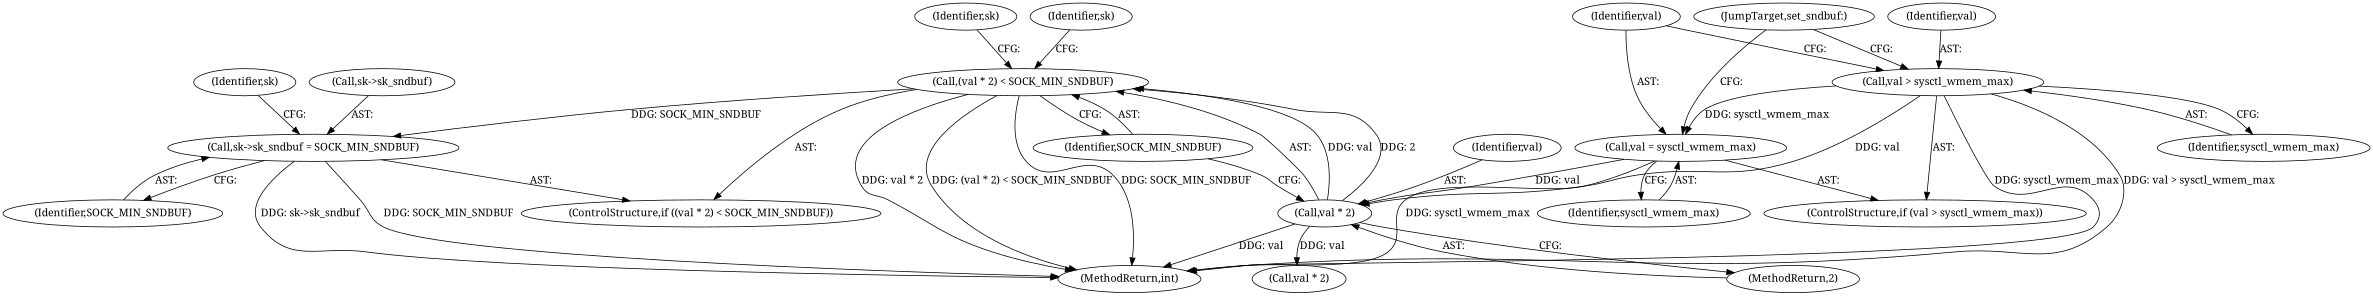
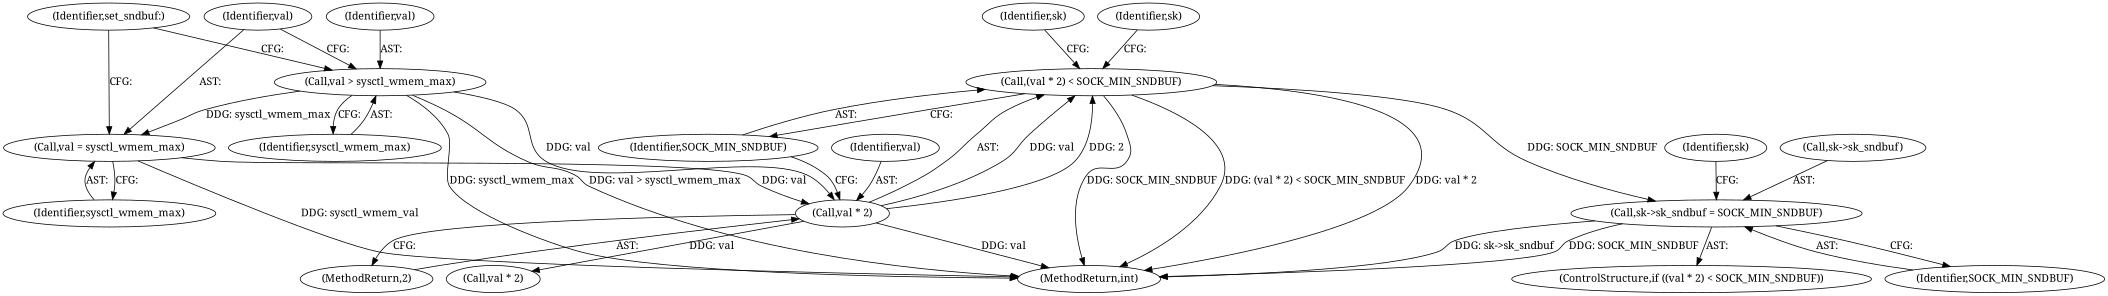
(1784, 17) -> (109, 17)
(810, 125) -> none
(1468, 213) -> (360, 213)
(1925, 213) -> none
